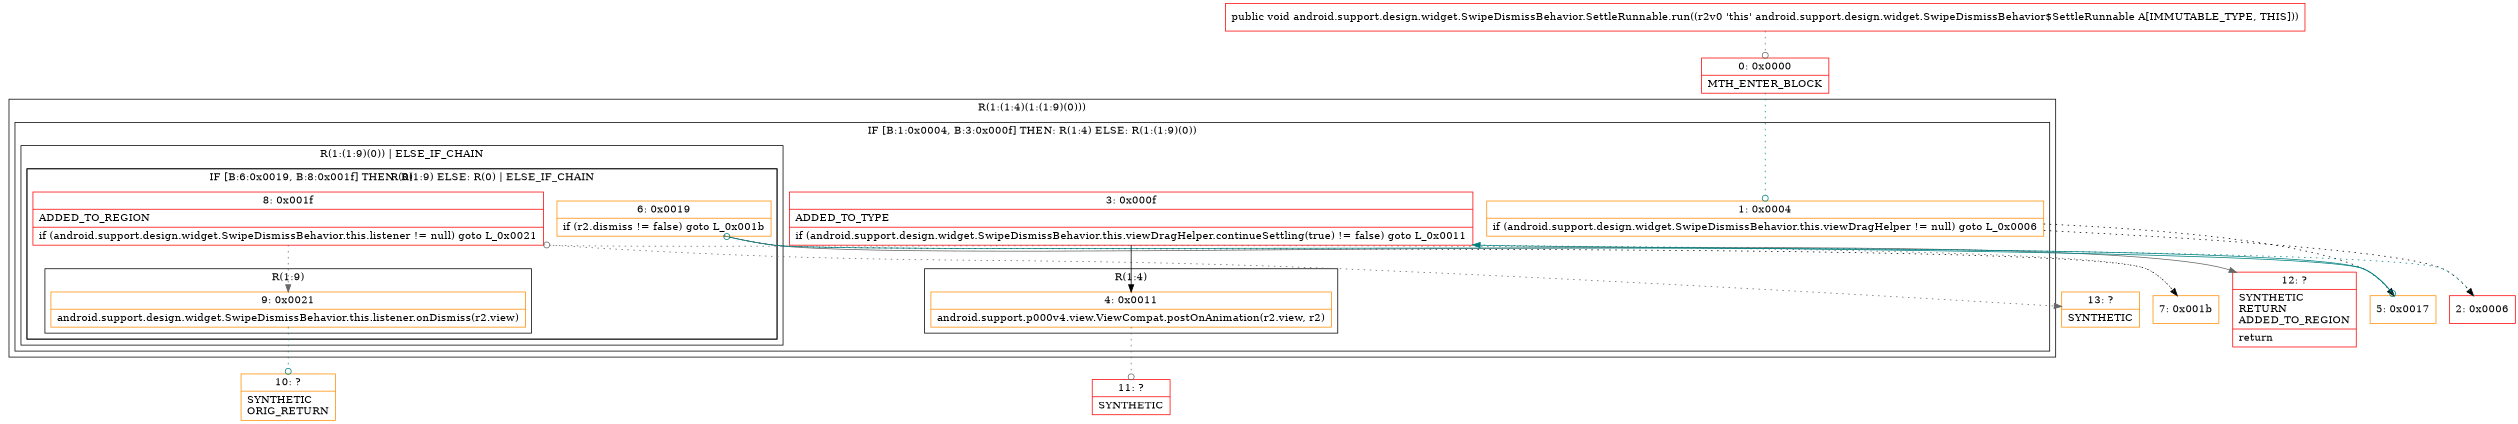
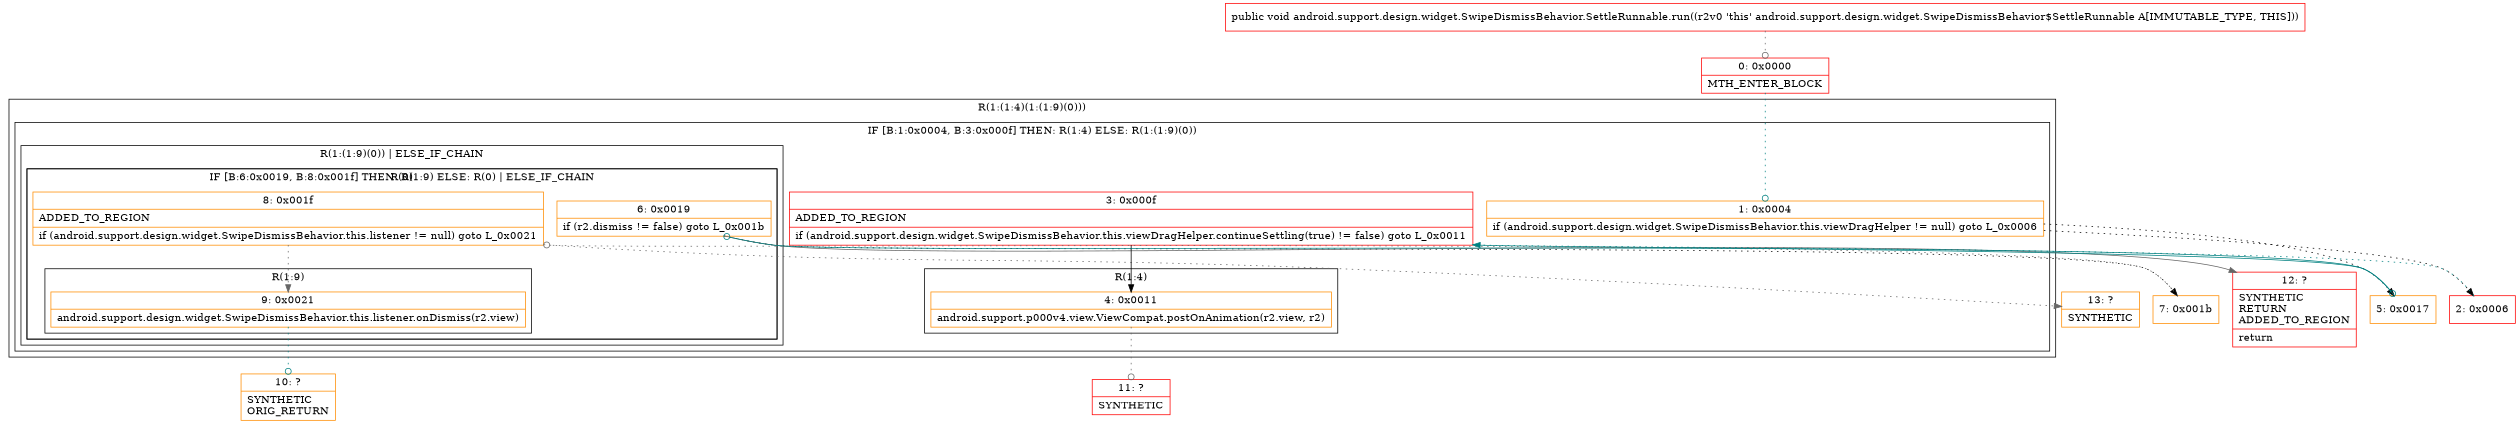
(843, 218) -> (851, 218)
(288, 219) -> (288, 219)
